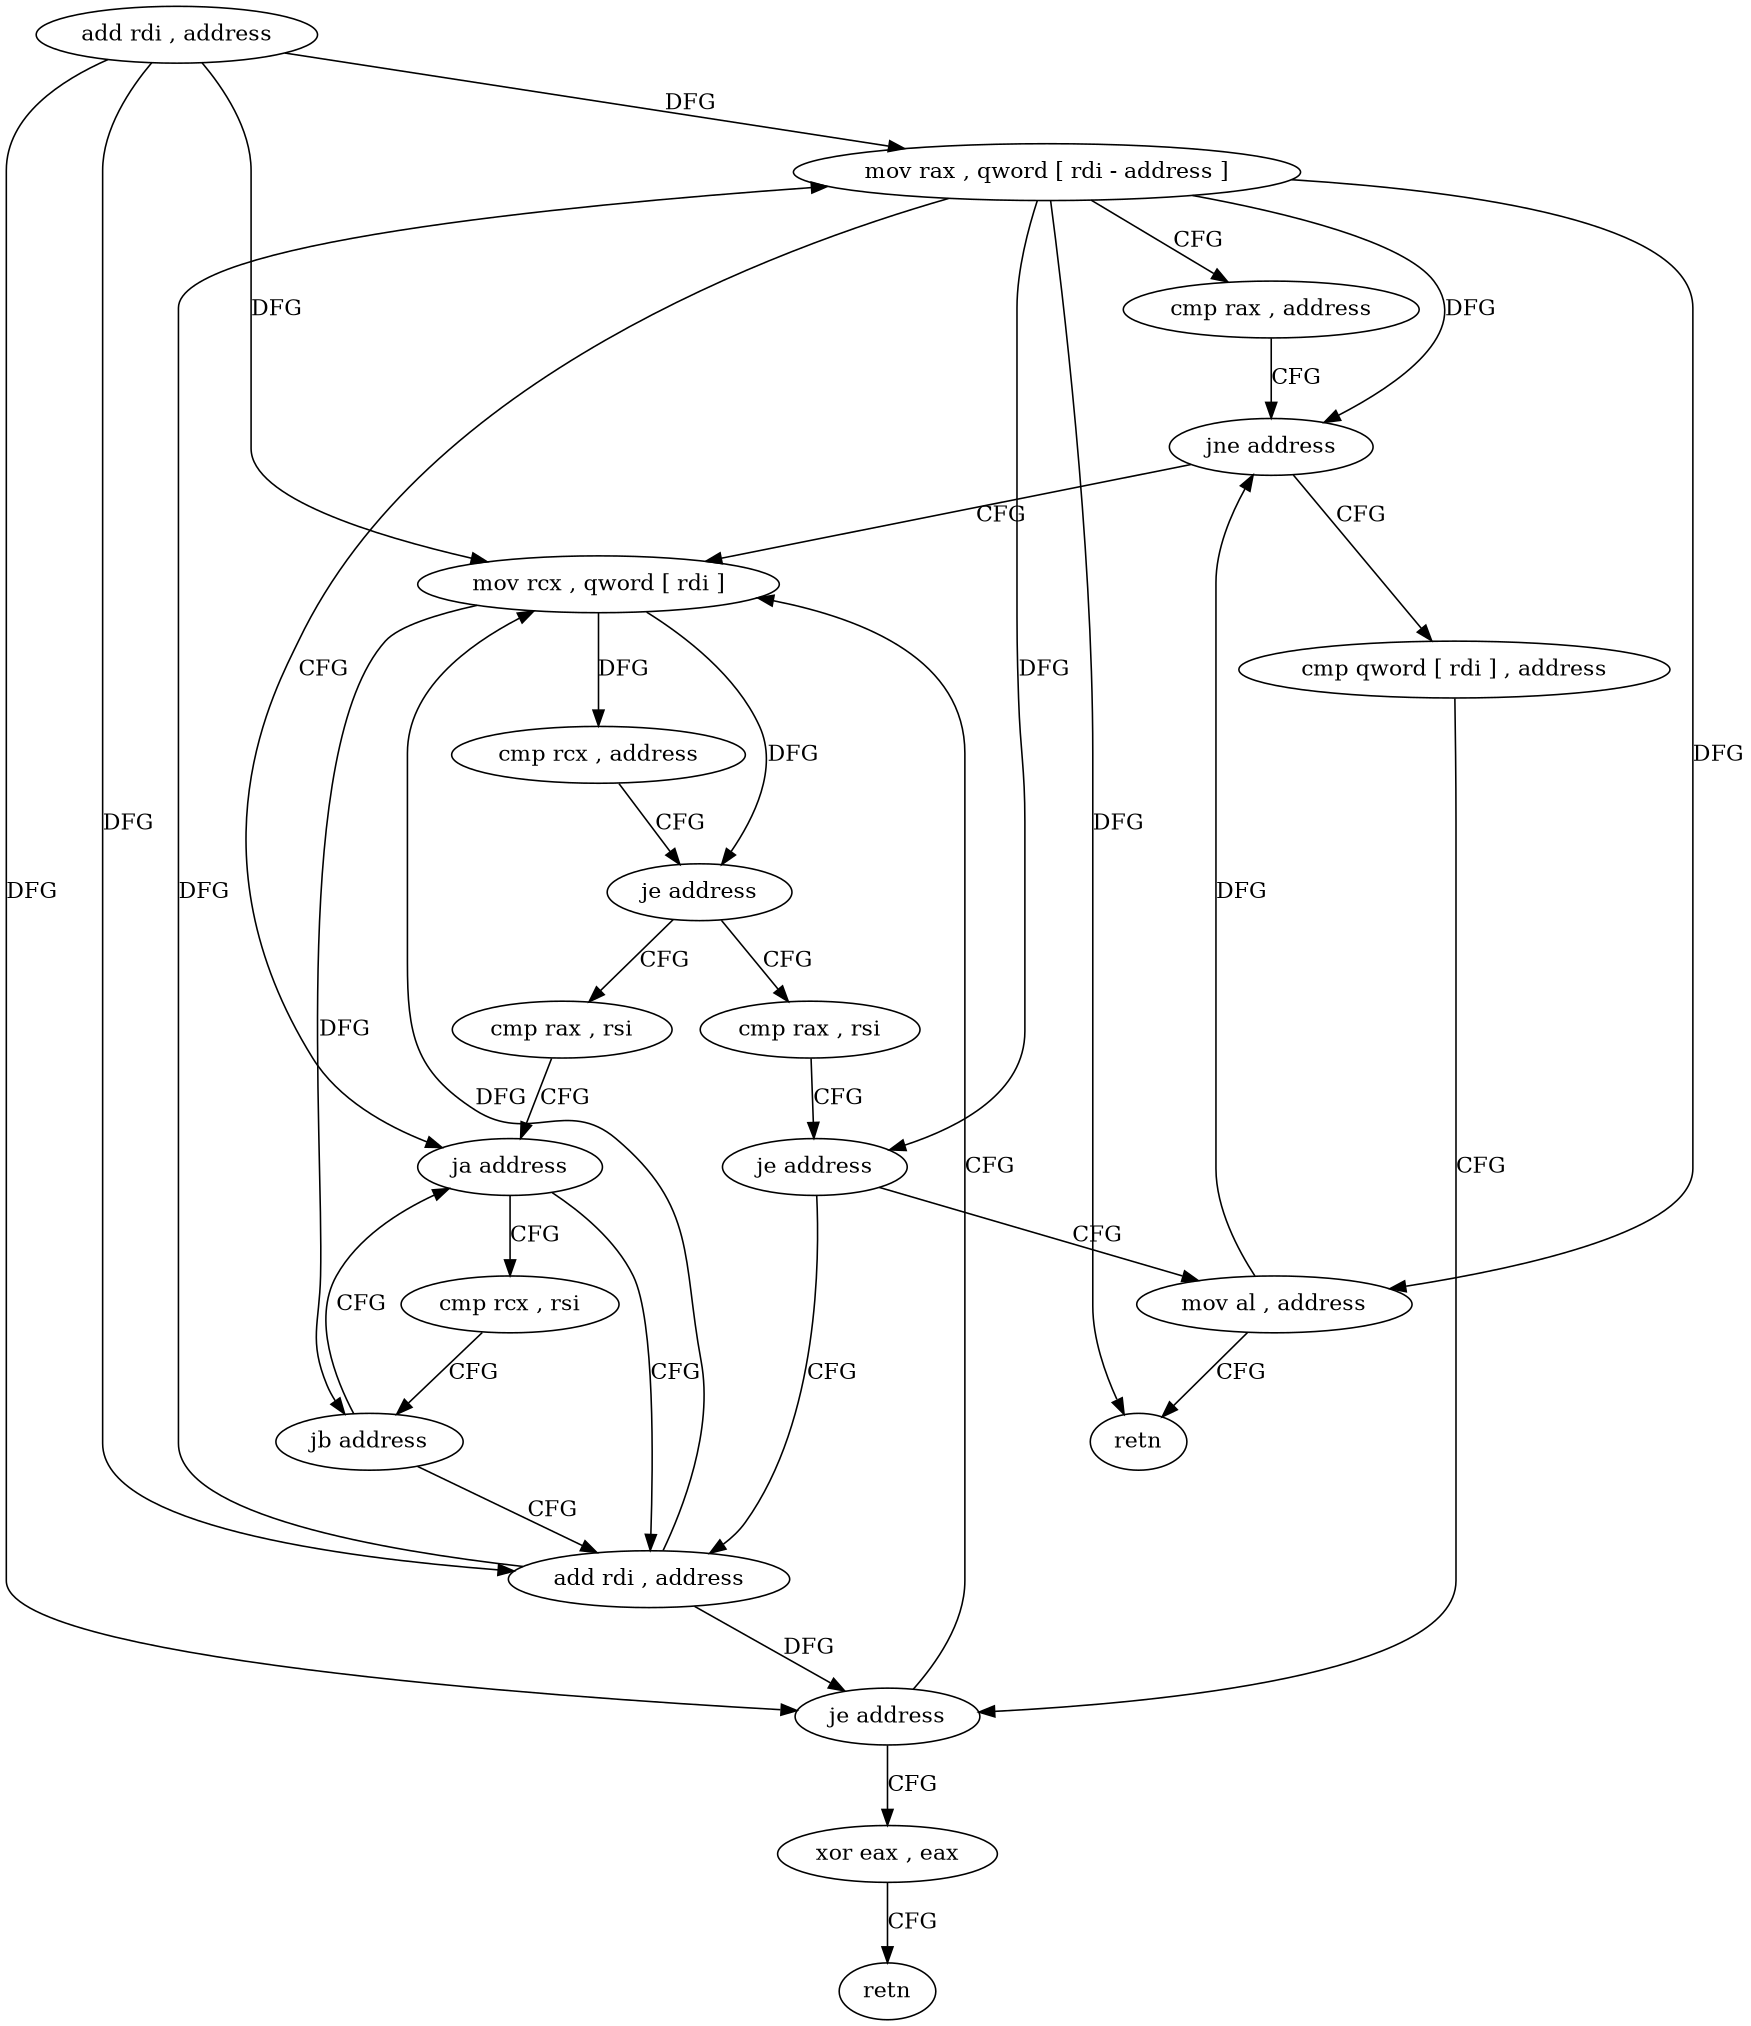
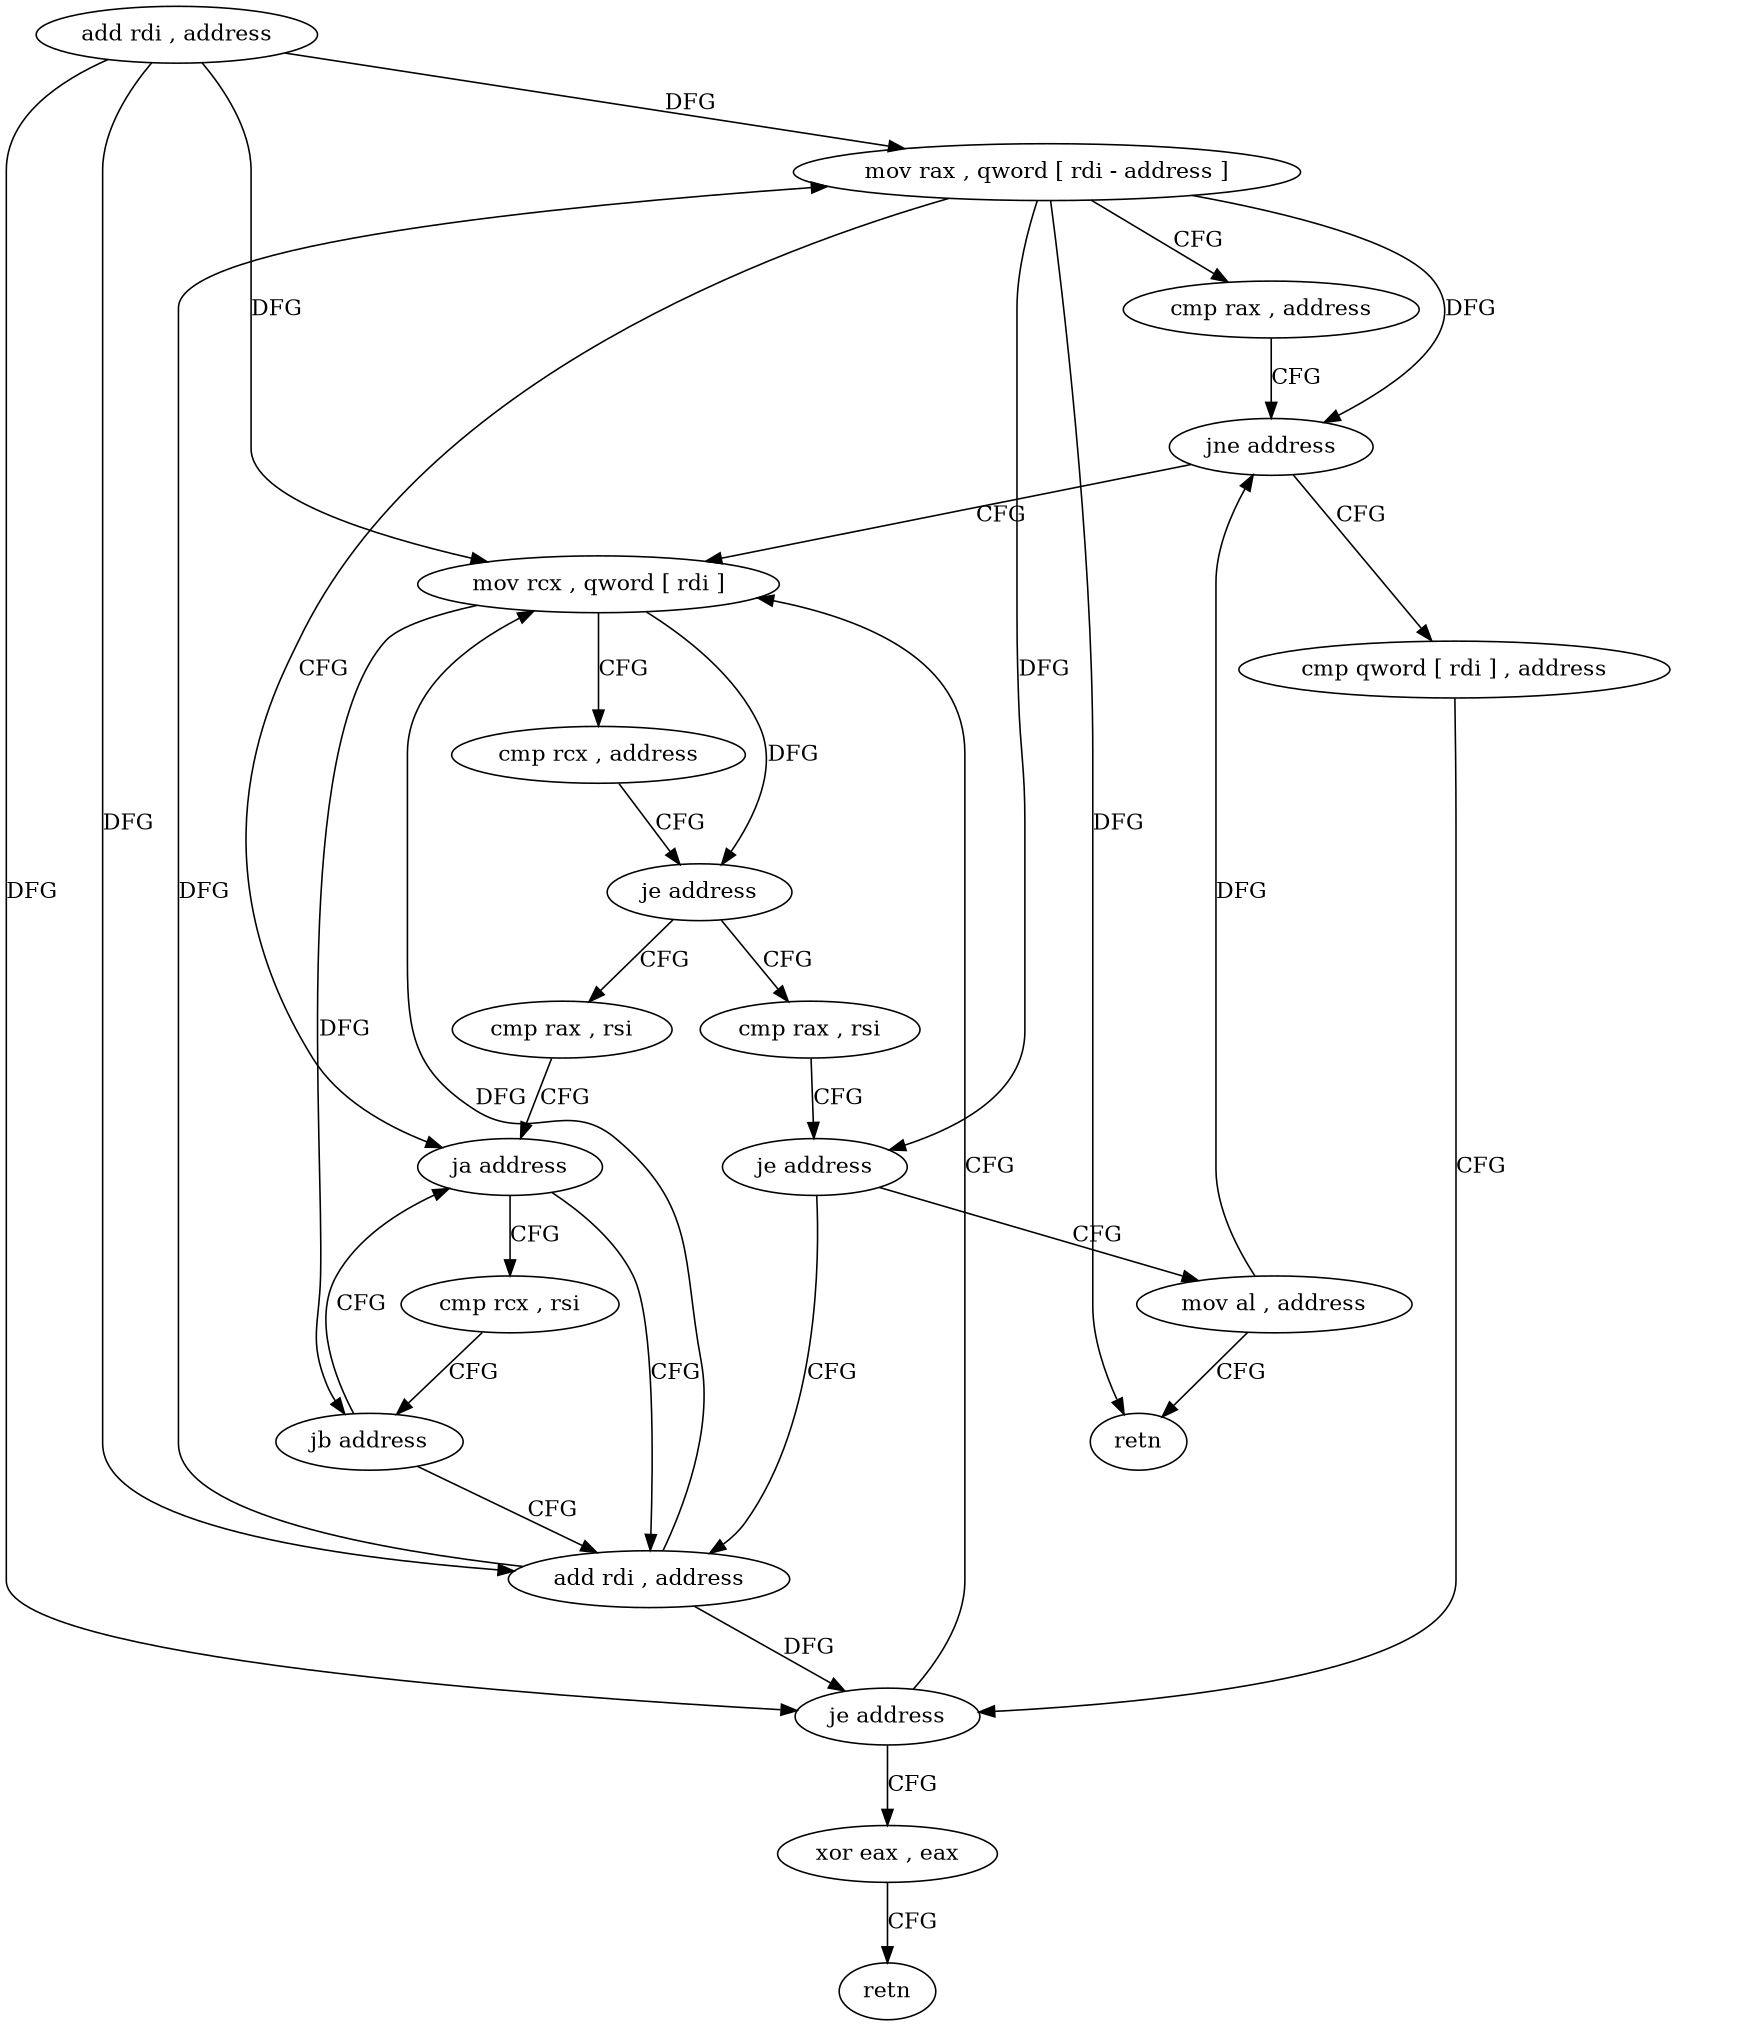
(624, 670) -> (624, 670)
(1693, 679) -> none
